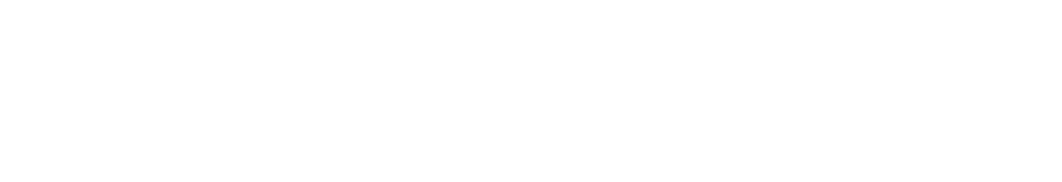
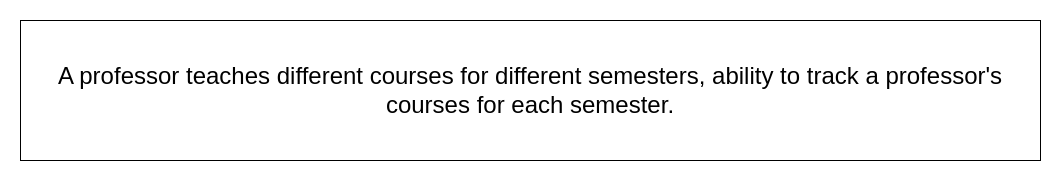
none -> (531, 91)
